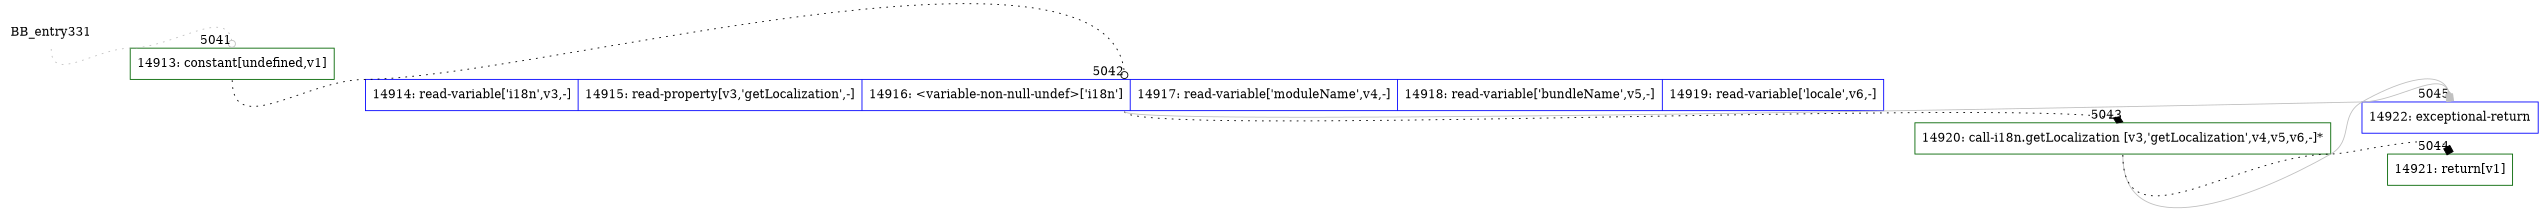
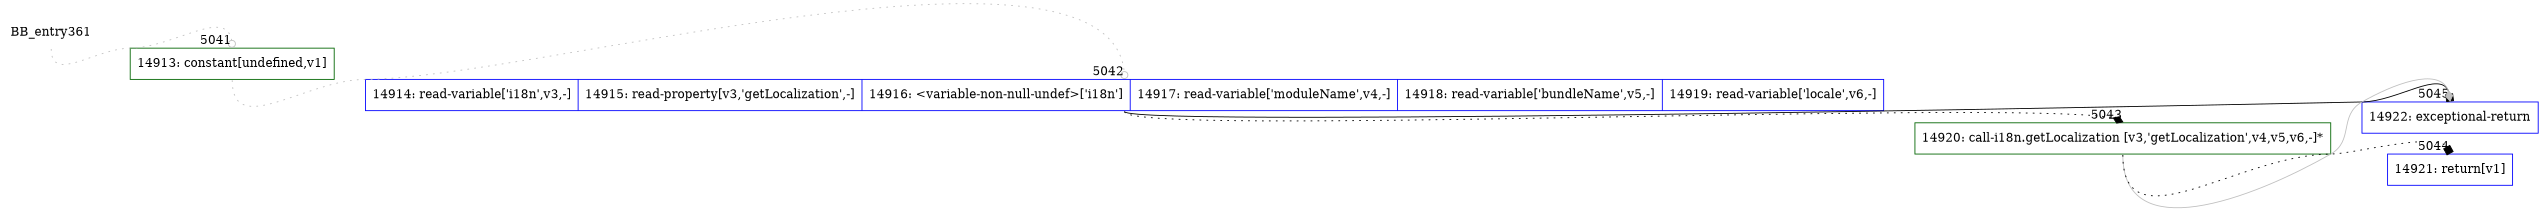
(51, 33) -> (51, 33)
(680, 34) -> (680, 34)
(2056, 108) -> (2056, 108)
(2450, 170) -> (2450, 170)
